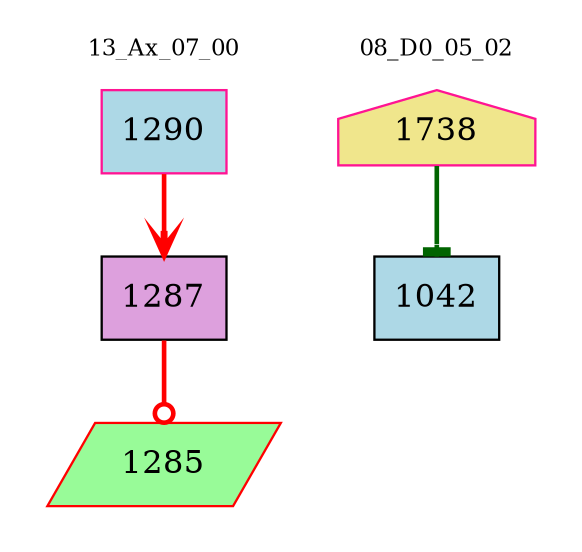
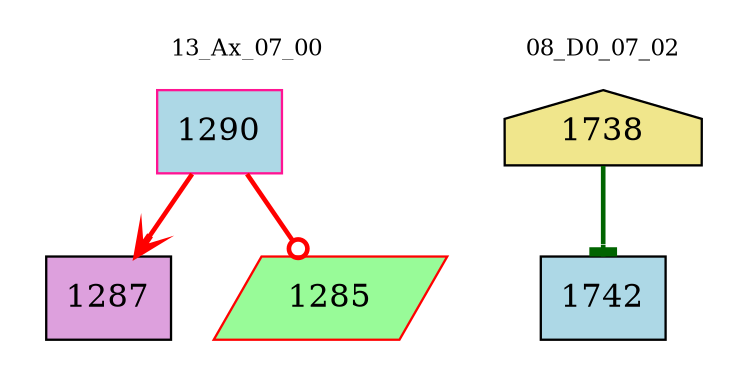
(437, 50) -> (603, 50)
(437, 132) -> (603, 132)
(437, 298) -> (603, 298)
(164, 372) -> (270, 207)
